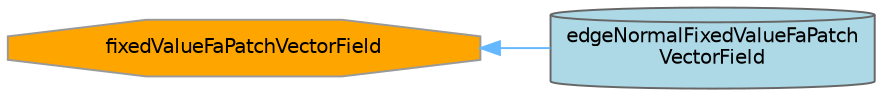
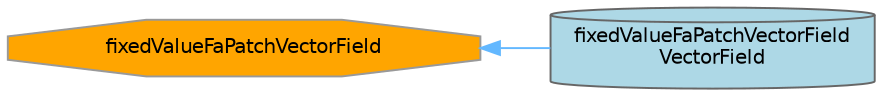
(713, 48) -> (713, 48)
